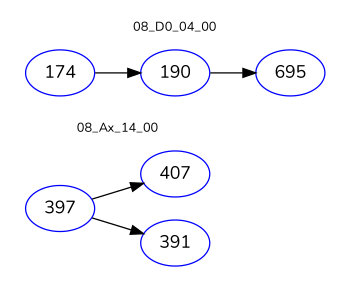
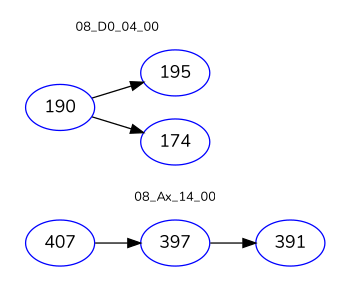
(111, 73) -> (112, 123)
(290, 73) -> (175, 73)
(112, 193) -> (111, 243)
